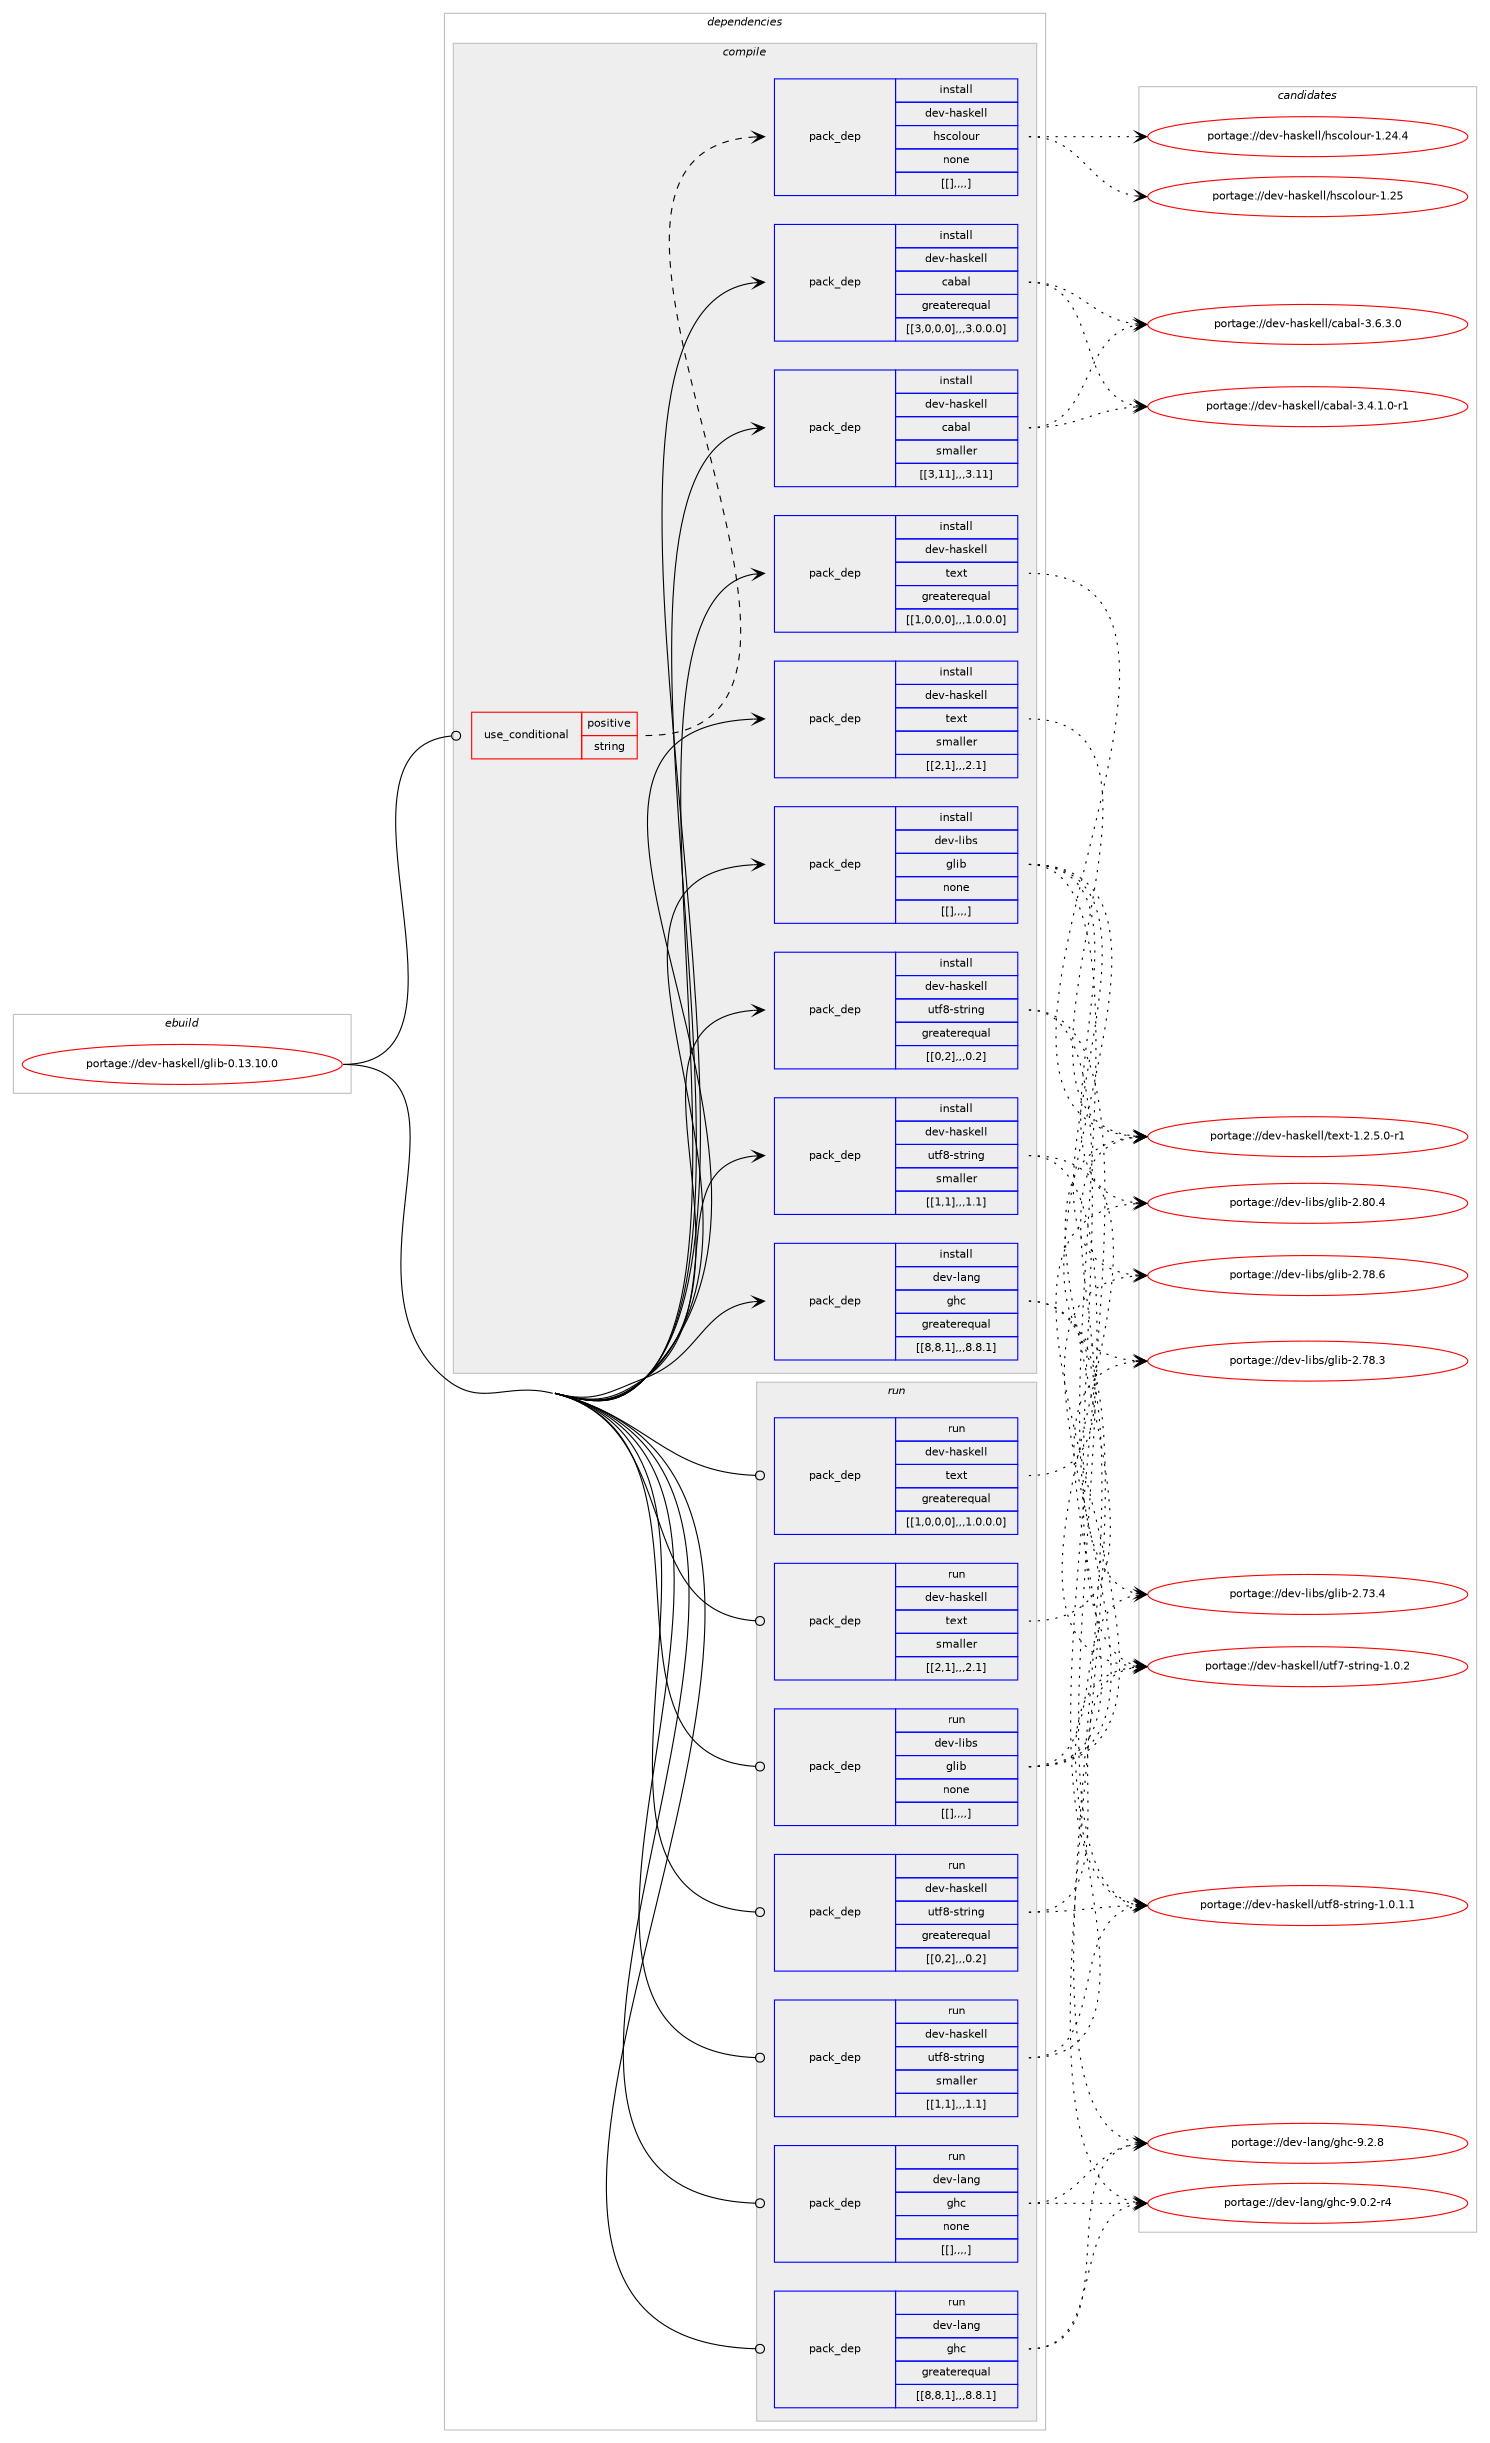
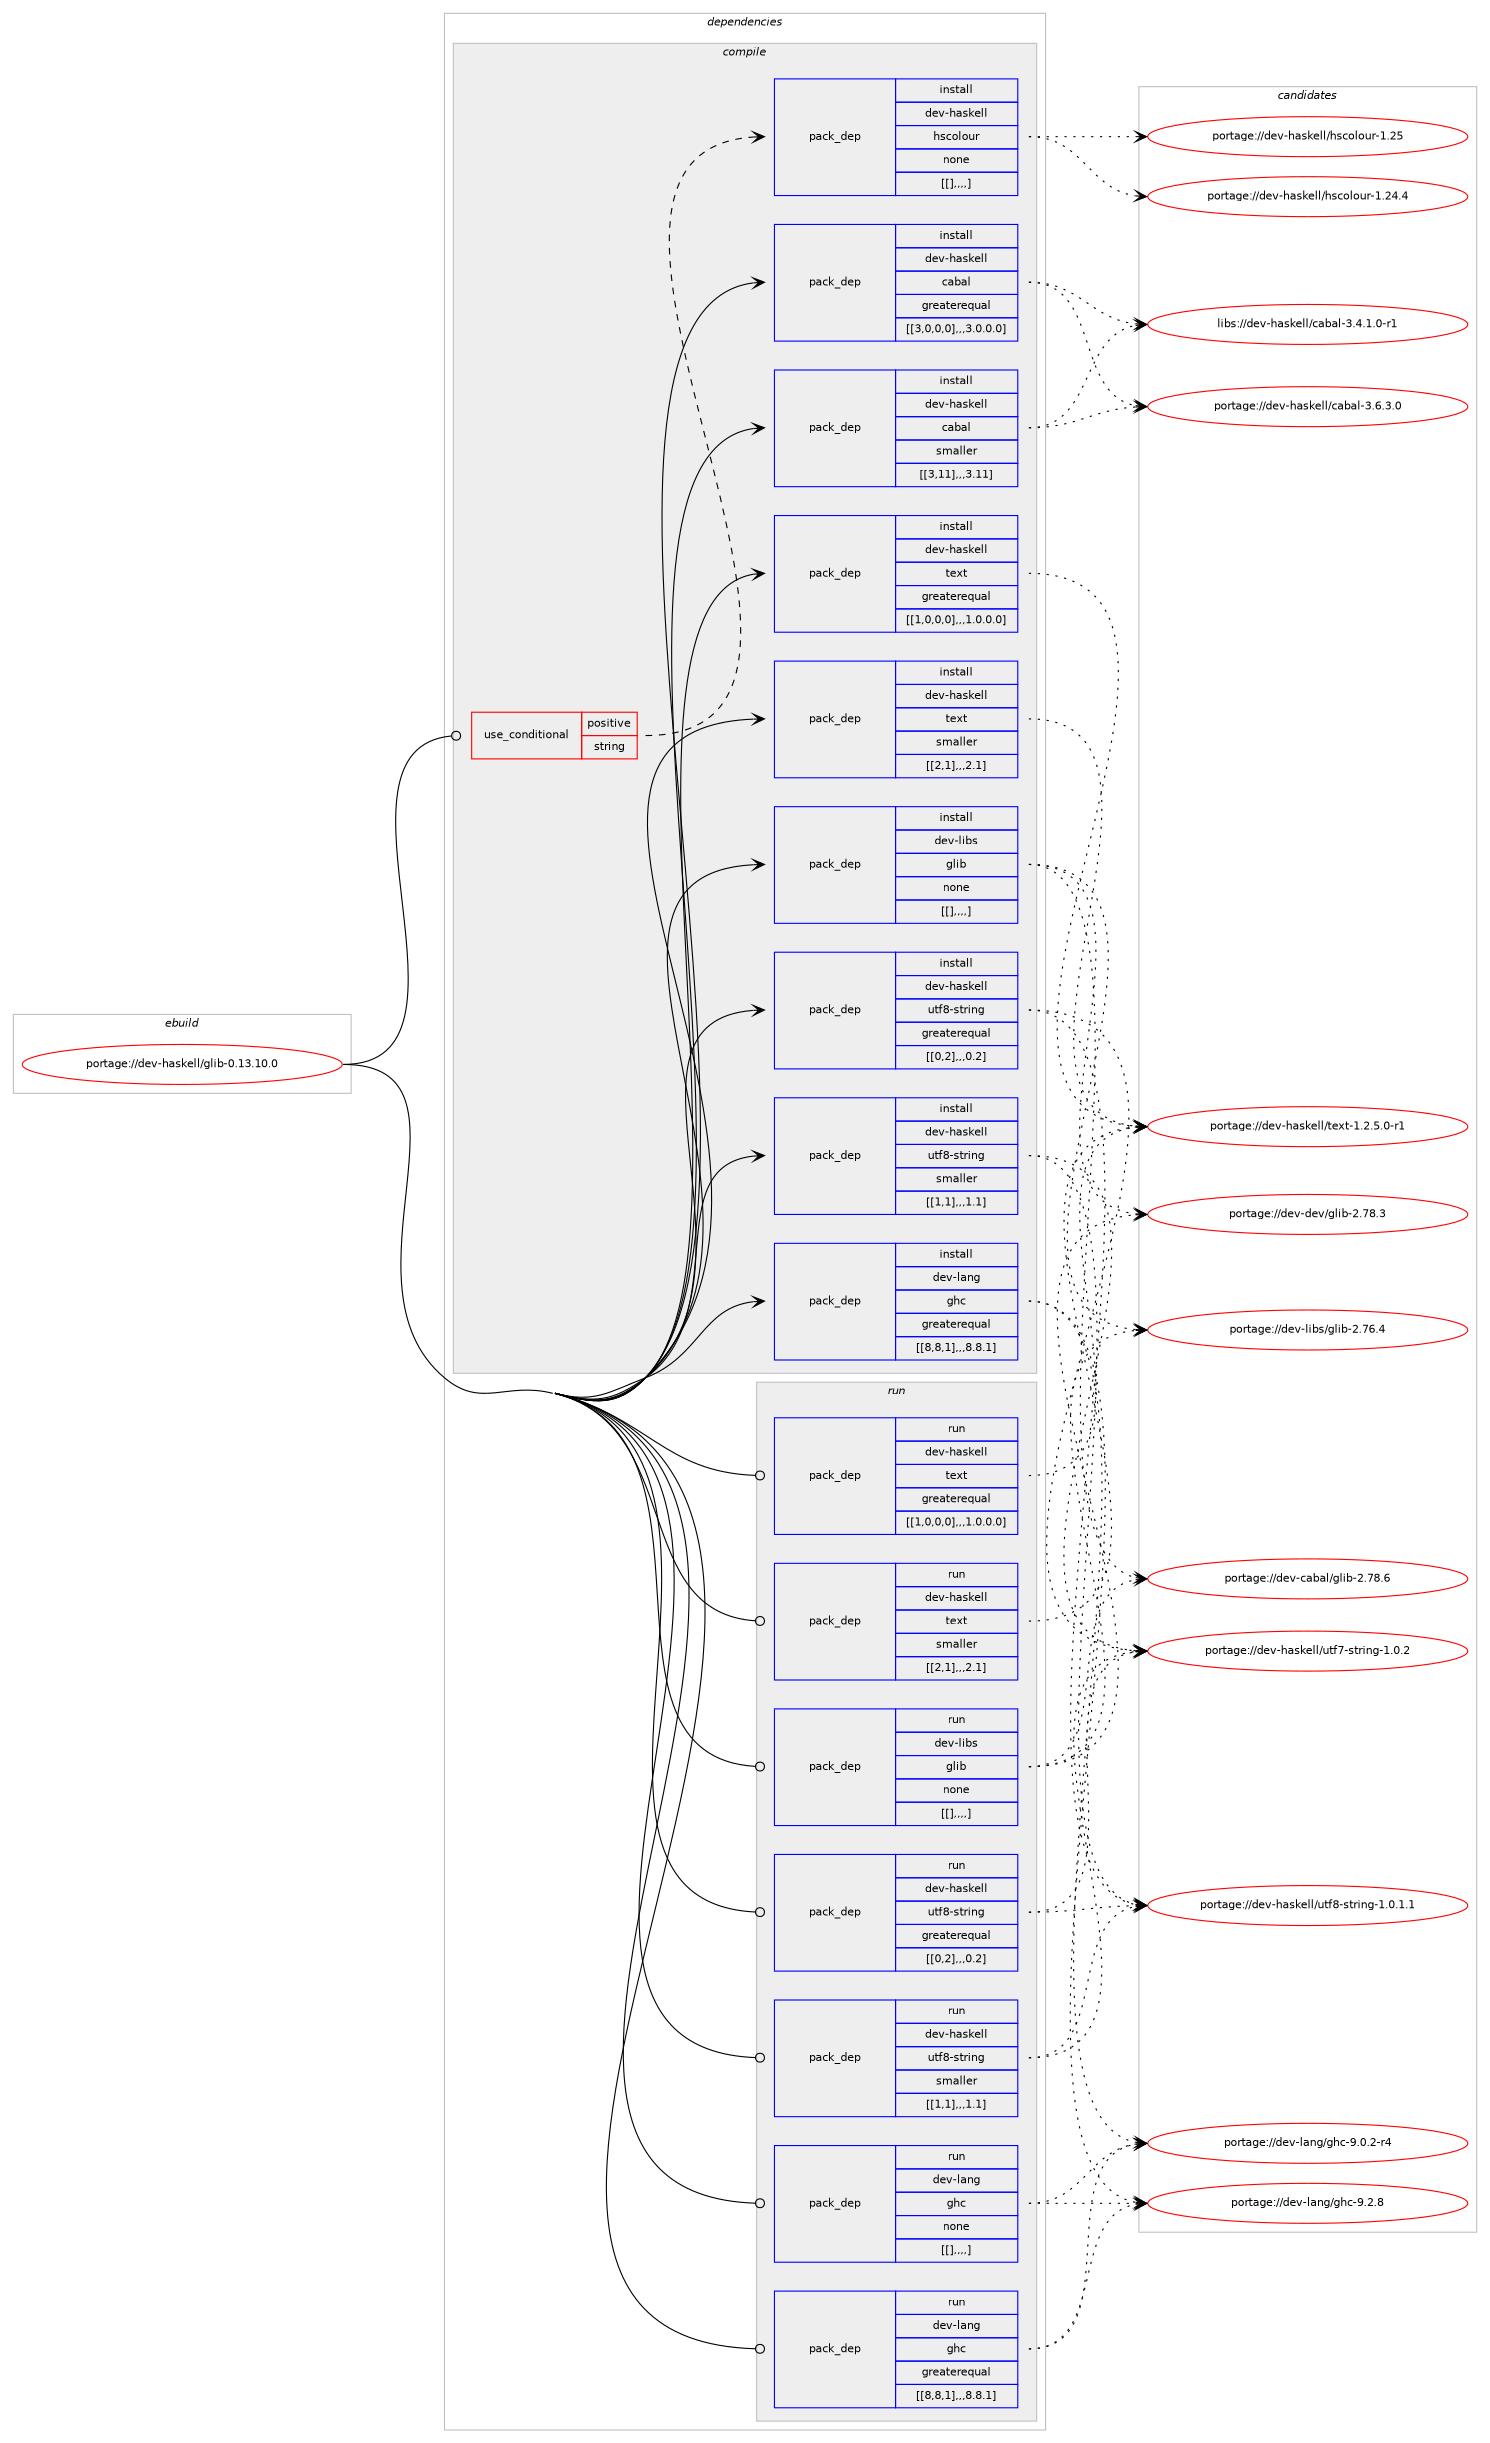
(1308, 407) -> (1308, 324)
(1308, 1203) -> none
(1308, 1276) -> (1308, 1579)
(1308, 1361) -> (1308, 1214)
(1308, 1594) -> (1308, 1330)
